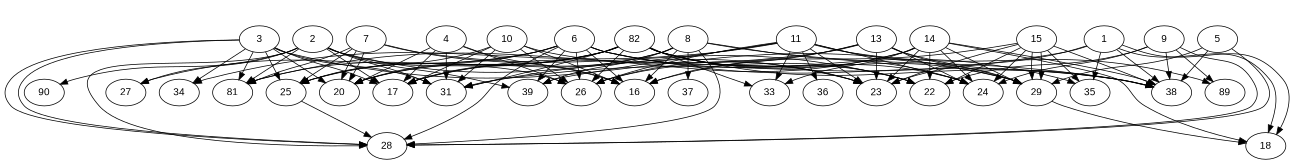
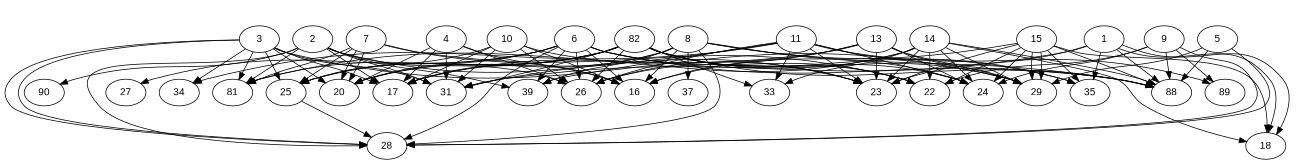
none -> (888, 59)
(223, 65) -> none
(823, 93) -> none
(1172, 93) -> (1172, 93)
(1154, 129) -> (1204, 63)
